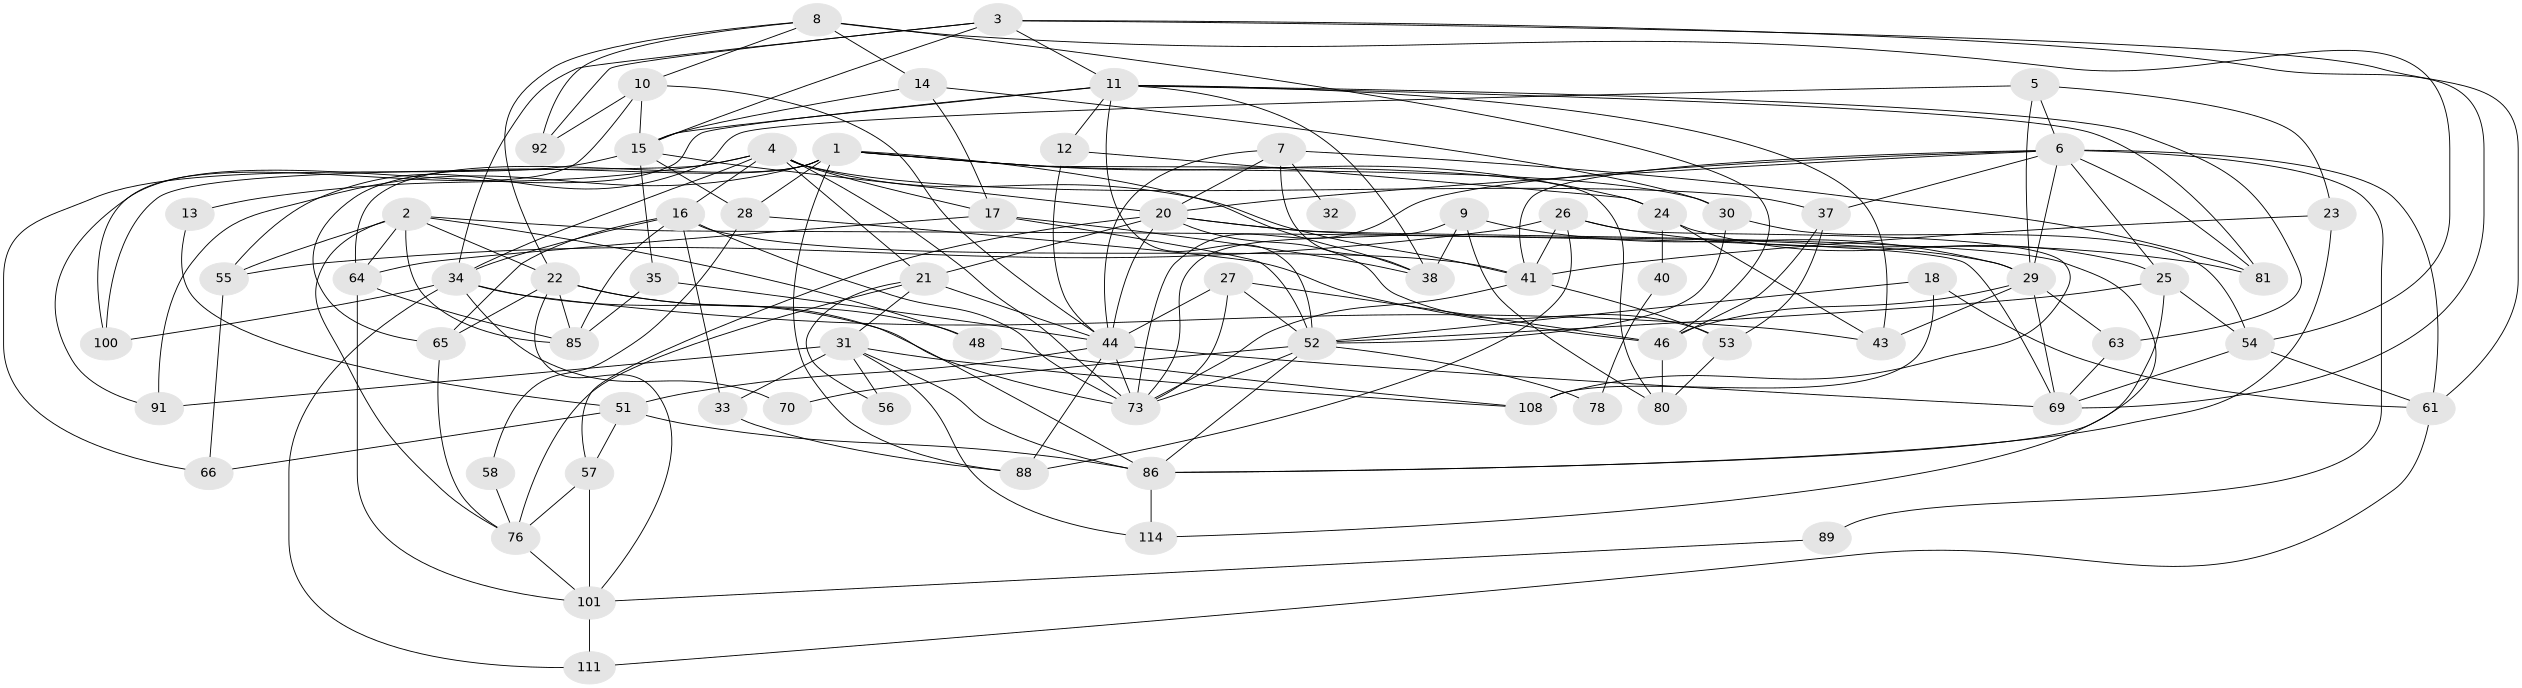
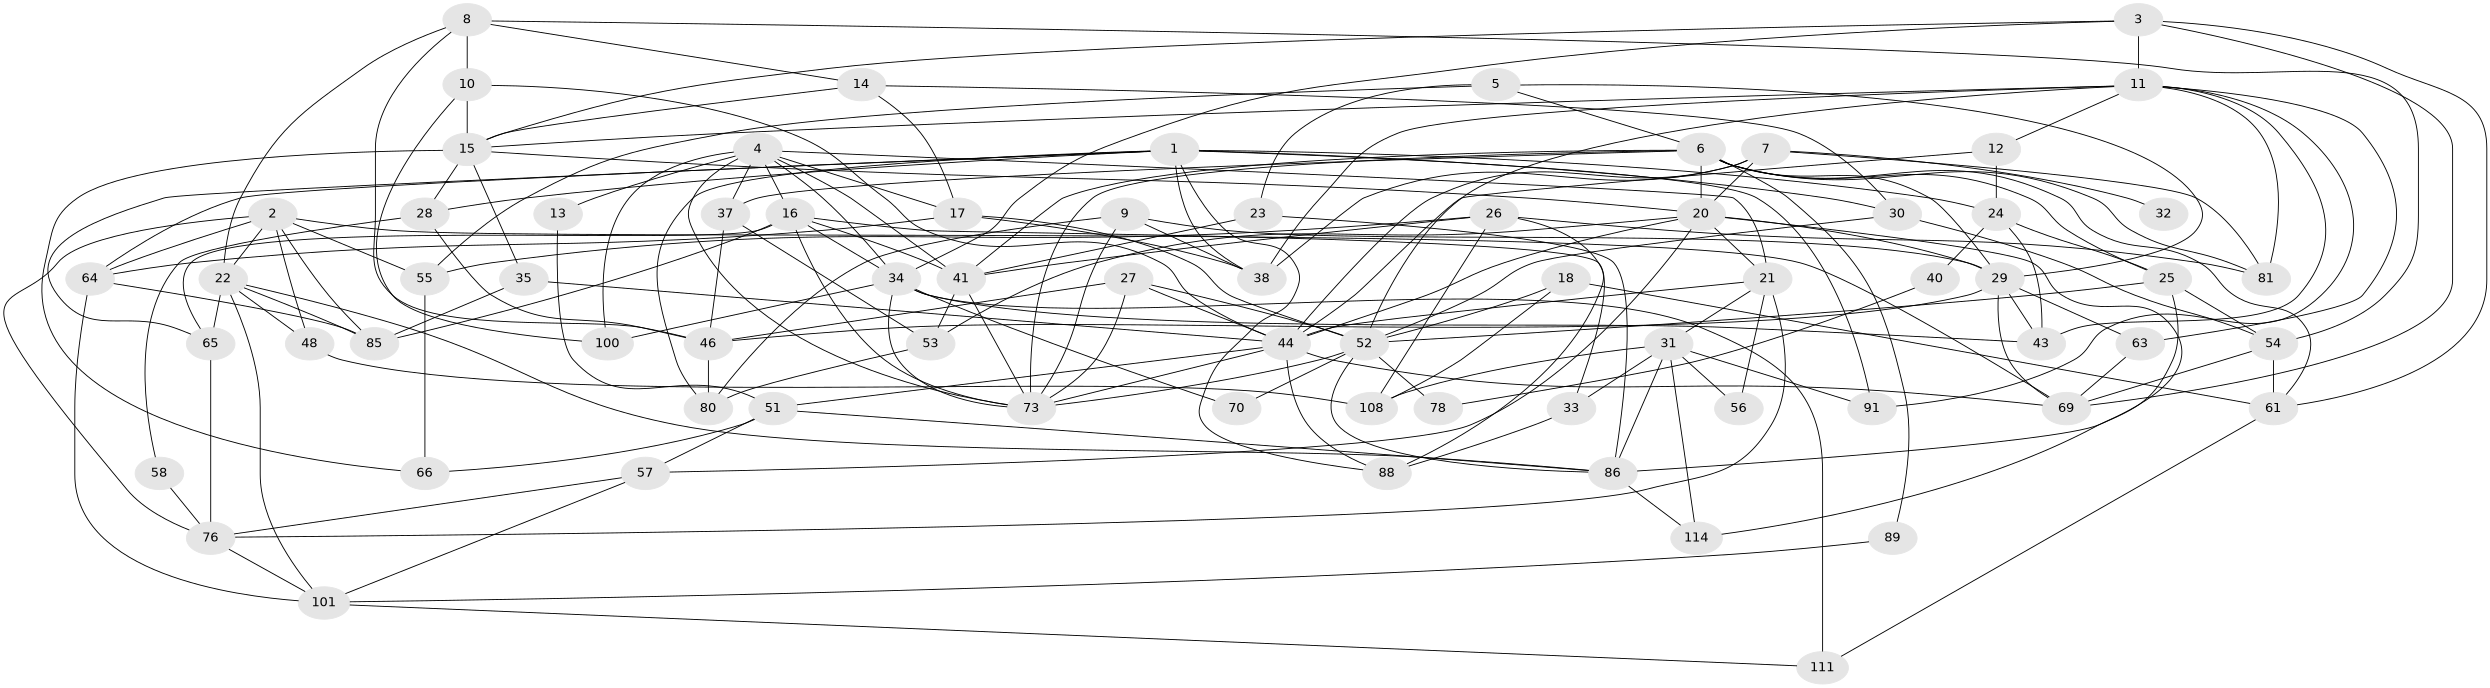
(540, 149) -> none
